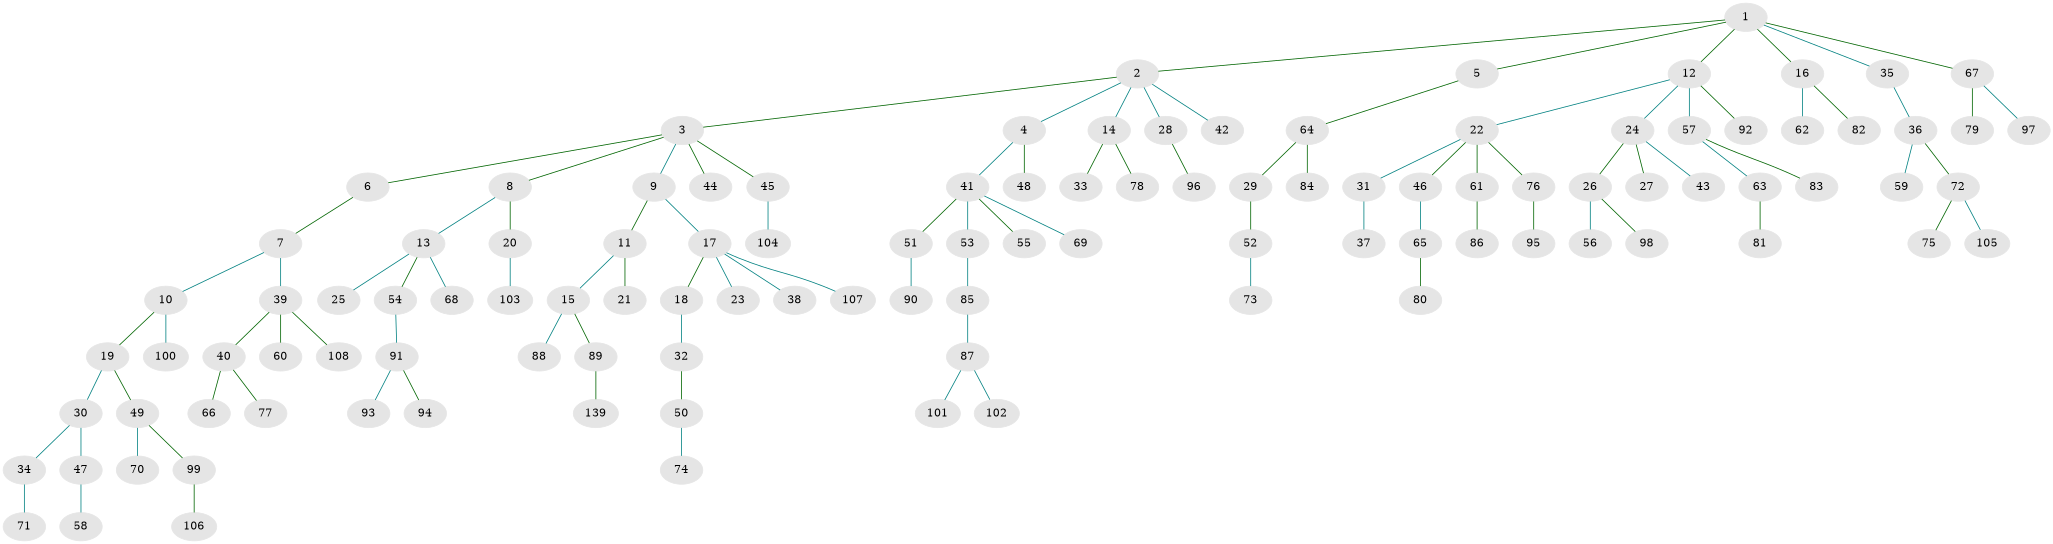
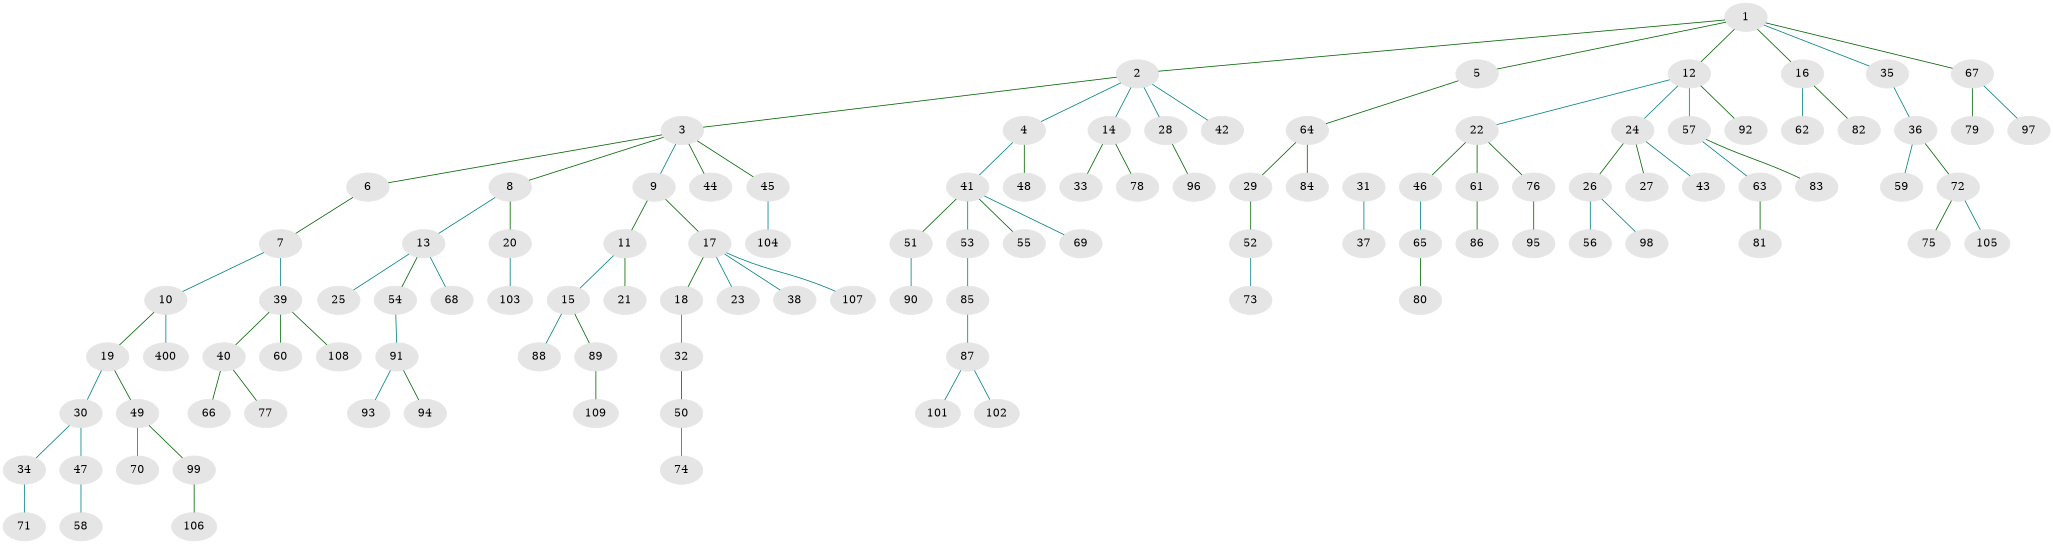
(1421, 159) -> none
(682, 215) -> (682, 215)
(1619, 215) -> (1619, 215)
(166, 357) -> (166, 357)
(596, 413) -> (596, 413)
